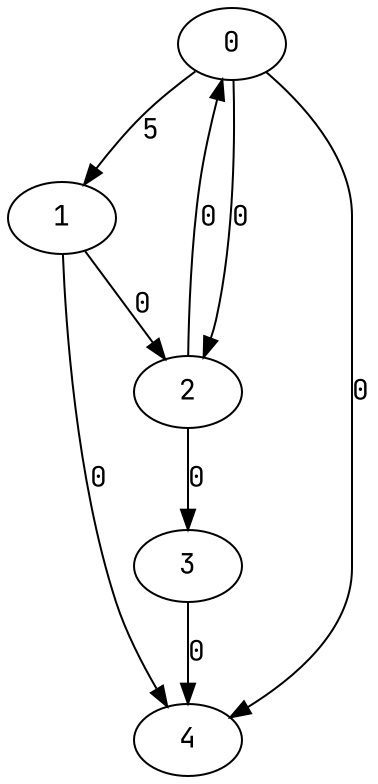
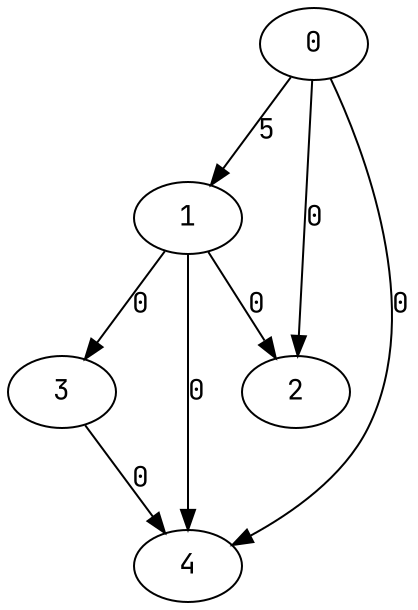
(195, 227) -> none
(188, 469) -> (131, 297)
